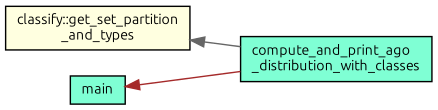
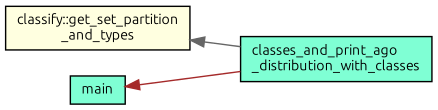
(336, 59) -> (336, 59)
